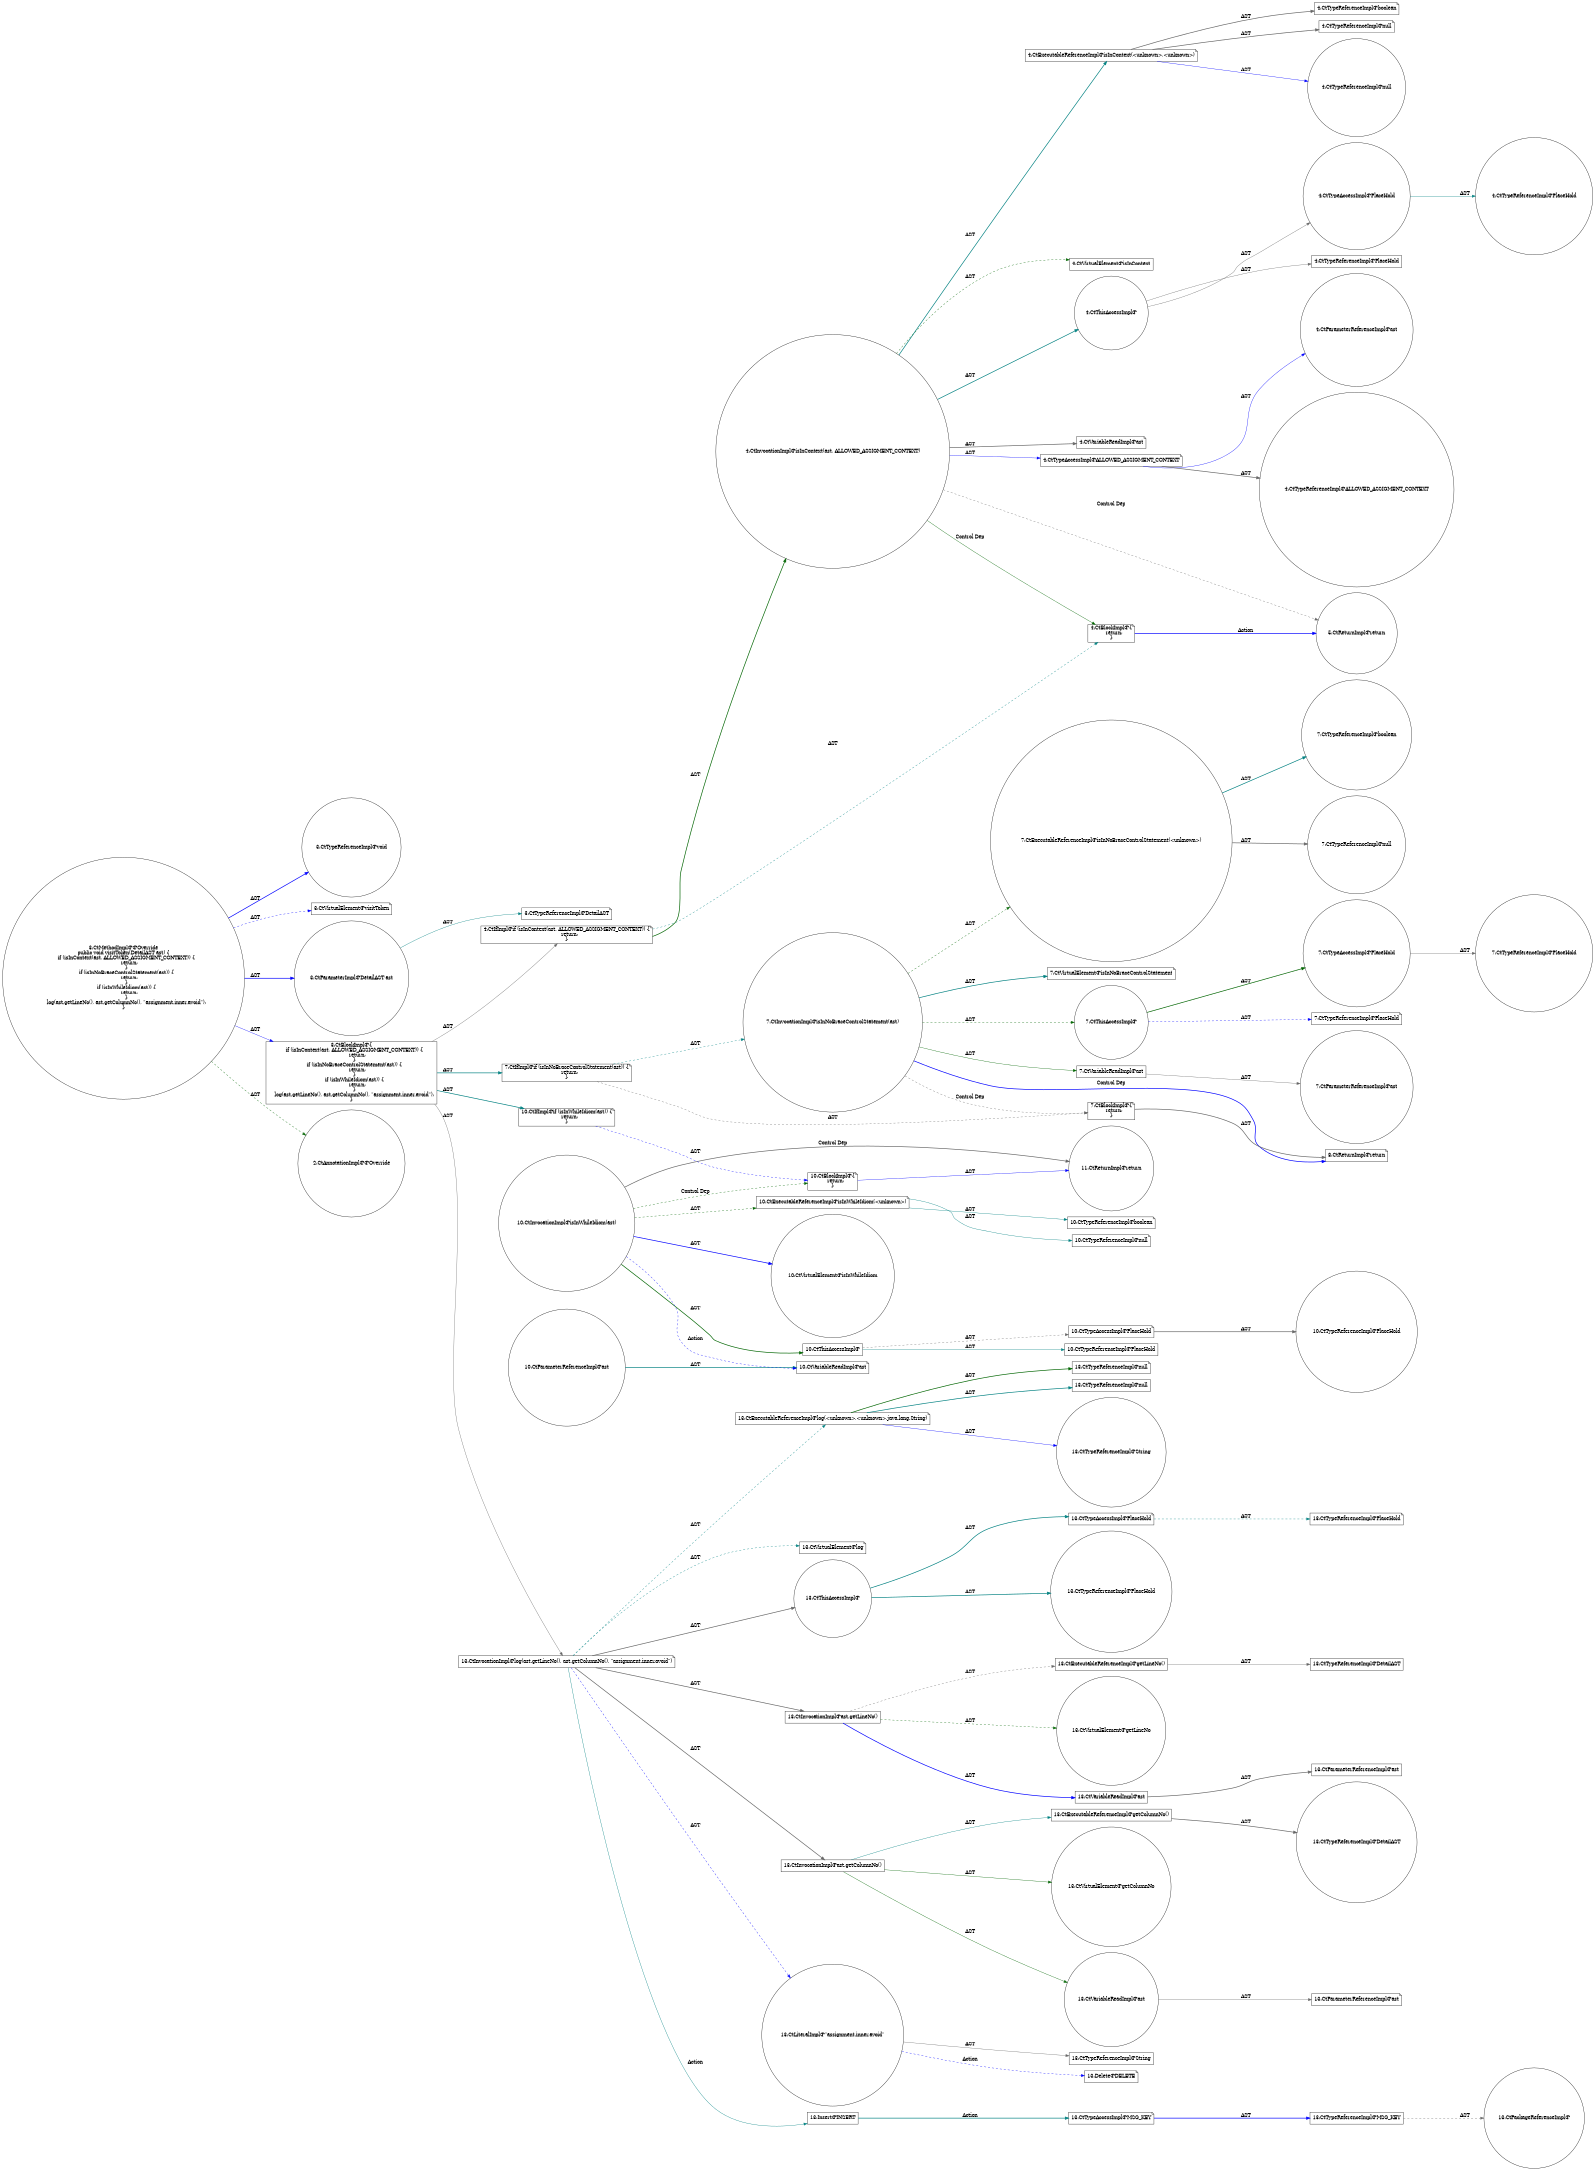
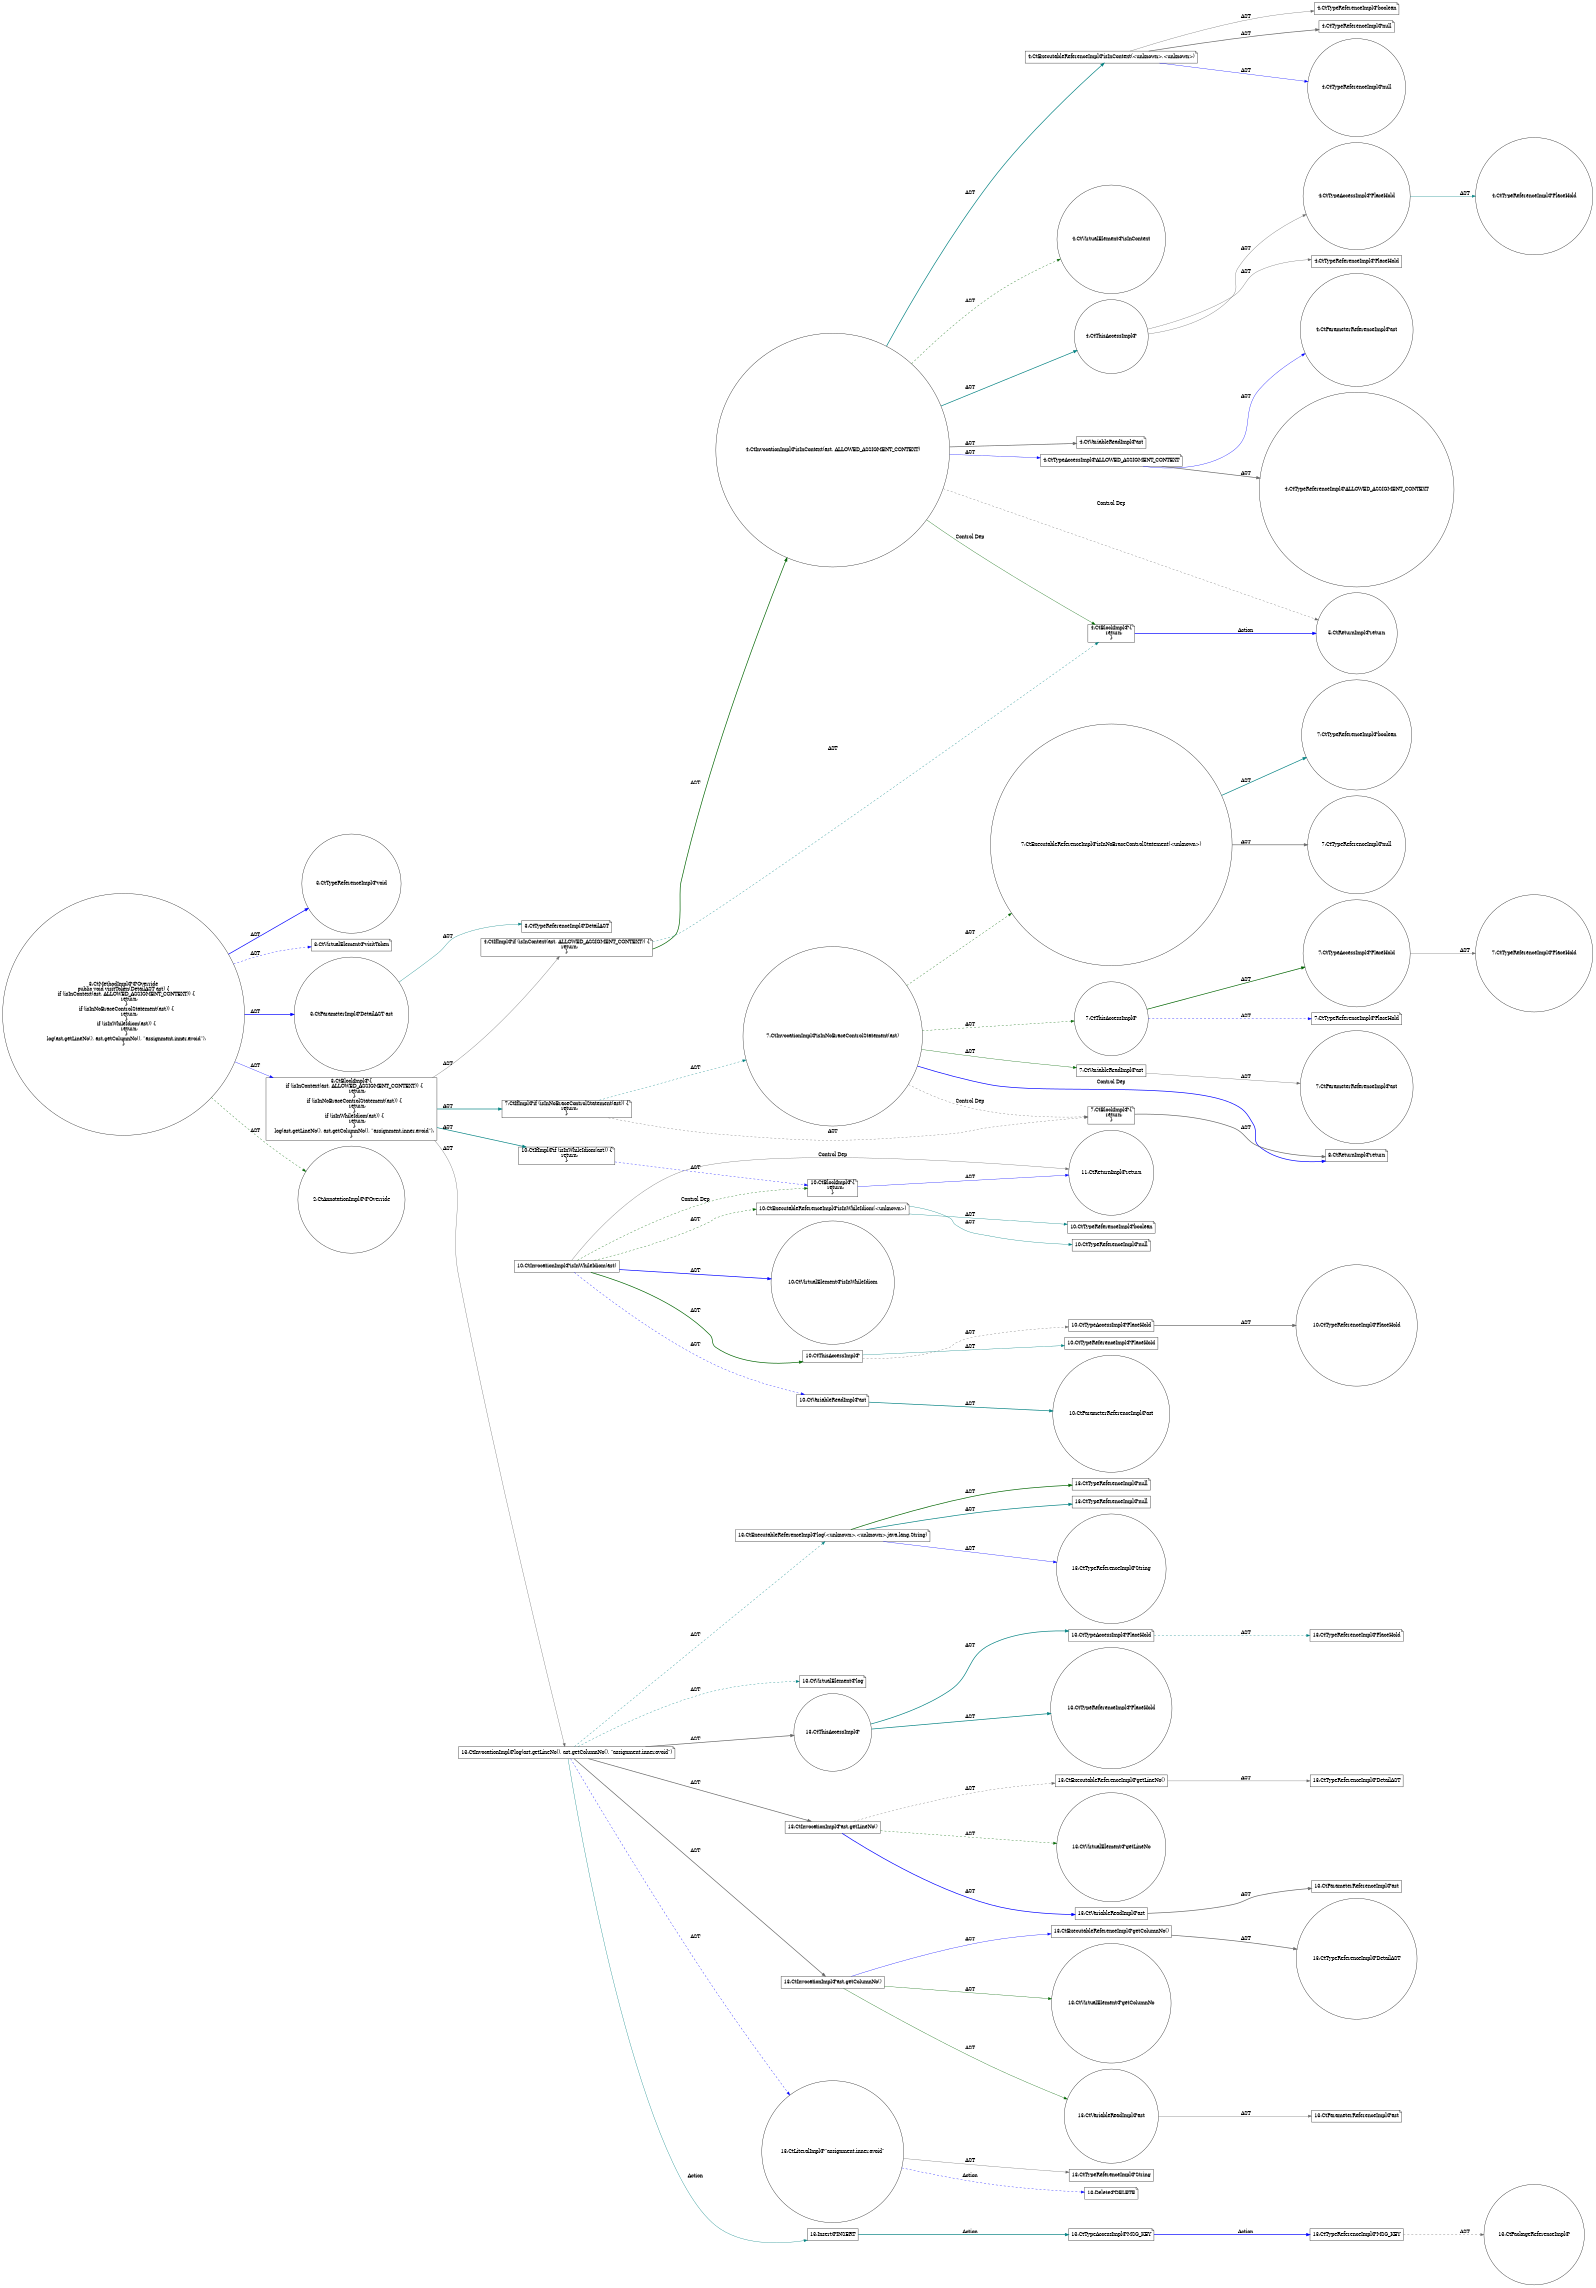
(1220, 26) -> (1219, 26)
(1111, 264) -> (1111, 239)
(1111, 974) -> none
(843, 1146) -> (802, 1158)
(567, 1223) -> (567, 1266)
(695, 1339) -> (695, 1345)
(709, 1368) -> (959, 1406)
(948, 1833) -> (948, 1949)
(1246, 2116) -> (1246, 2232)
